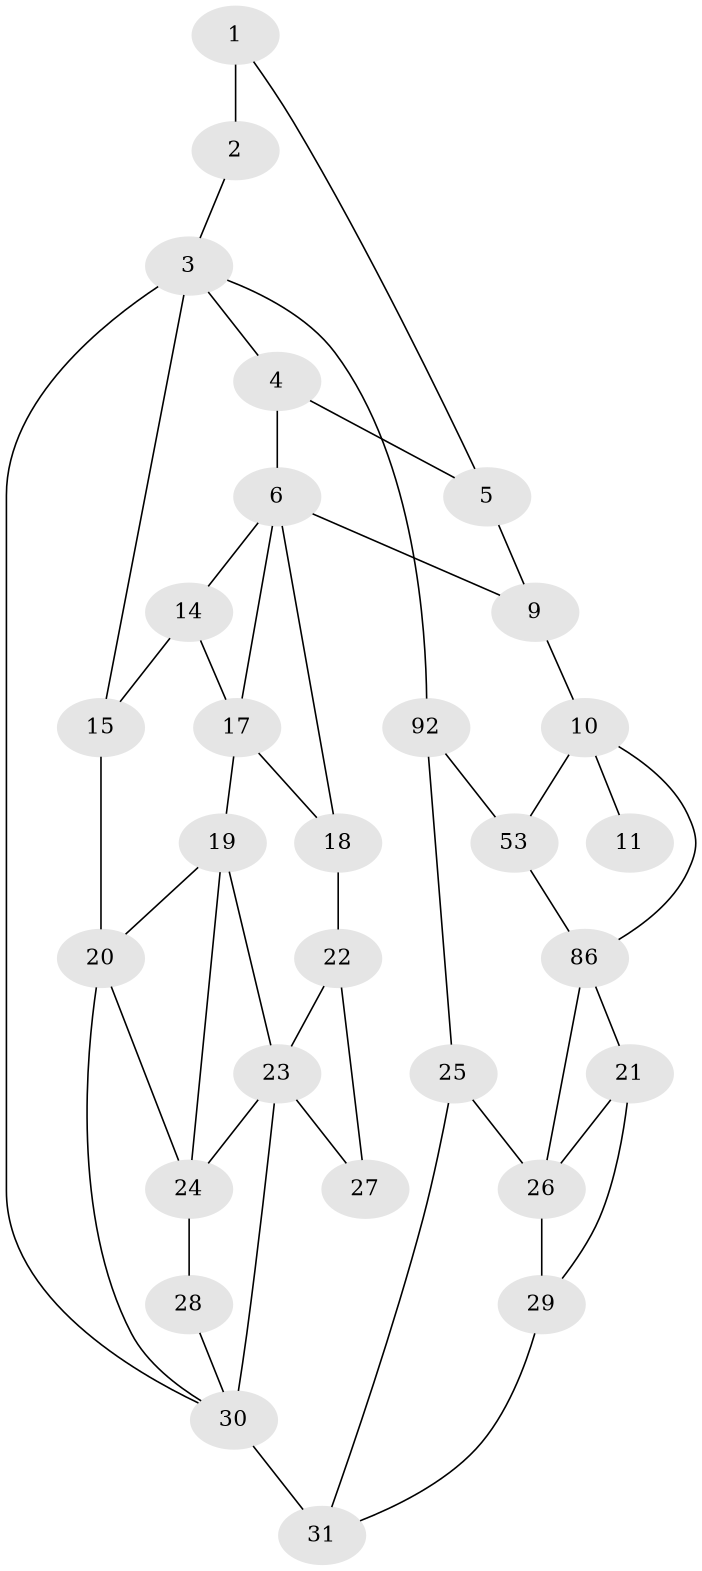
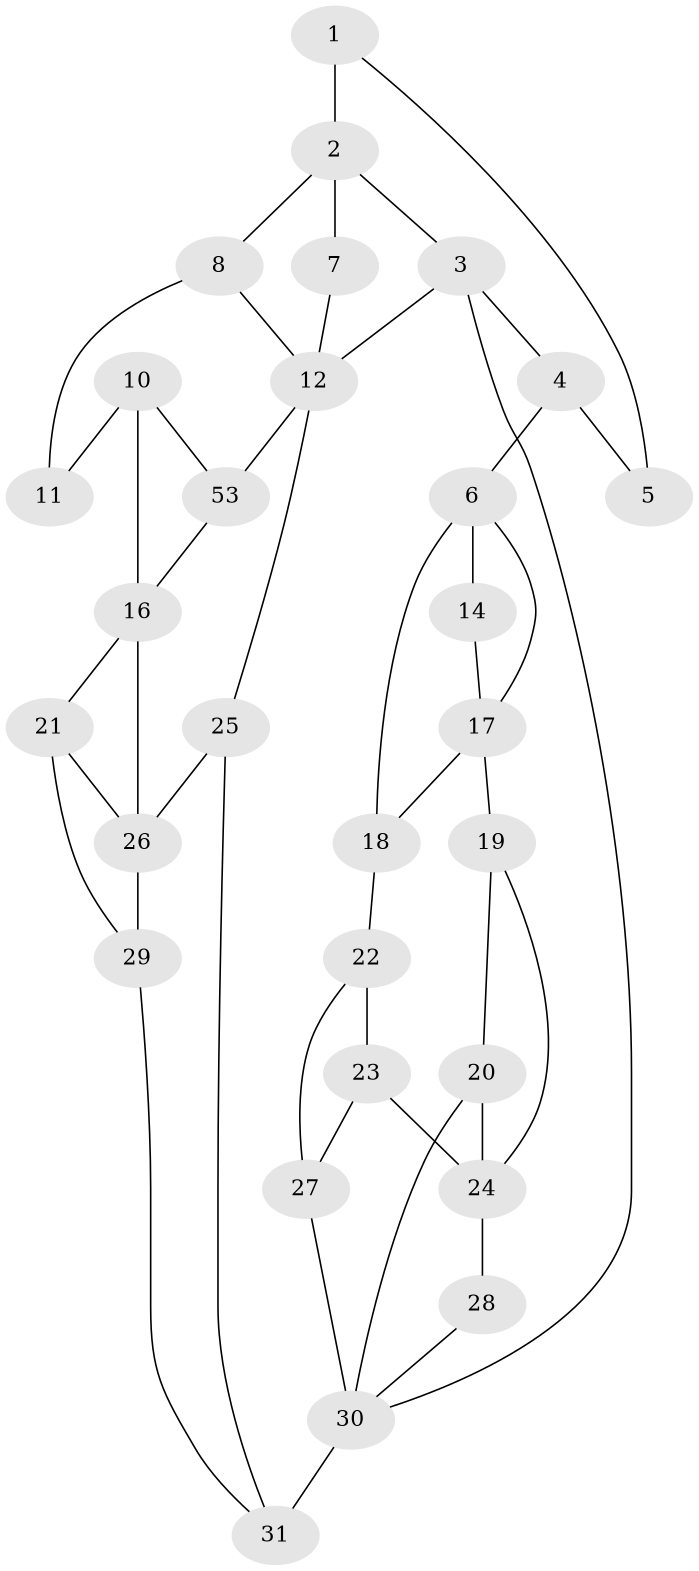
none -> (220, 266)
none -> (335, 266)
(535, 612) -> none
(101, 728) -> none
(426, 728) -> (314, 381)
(250, 958) -> none
(585, 958) -> (138, 612)
(258, 1247) -> (329, 1305)
